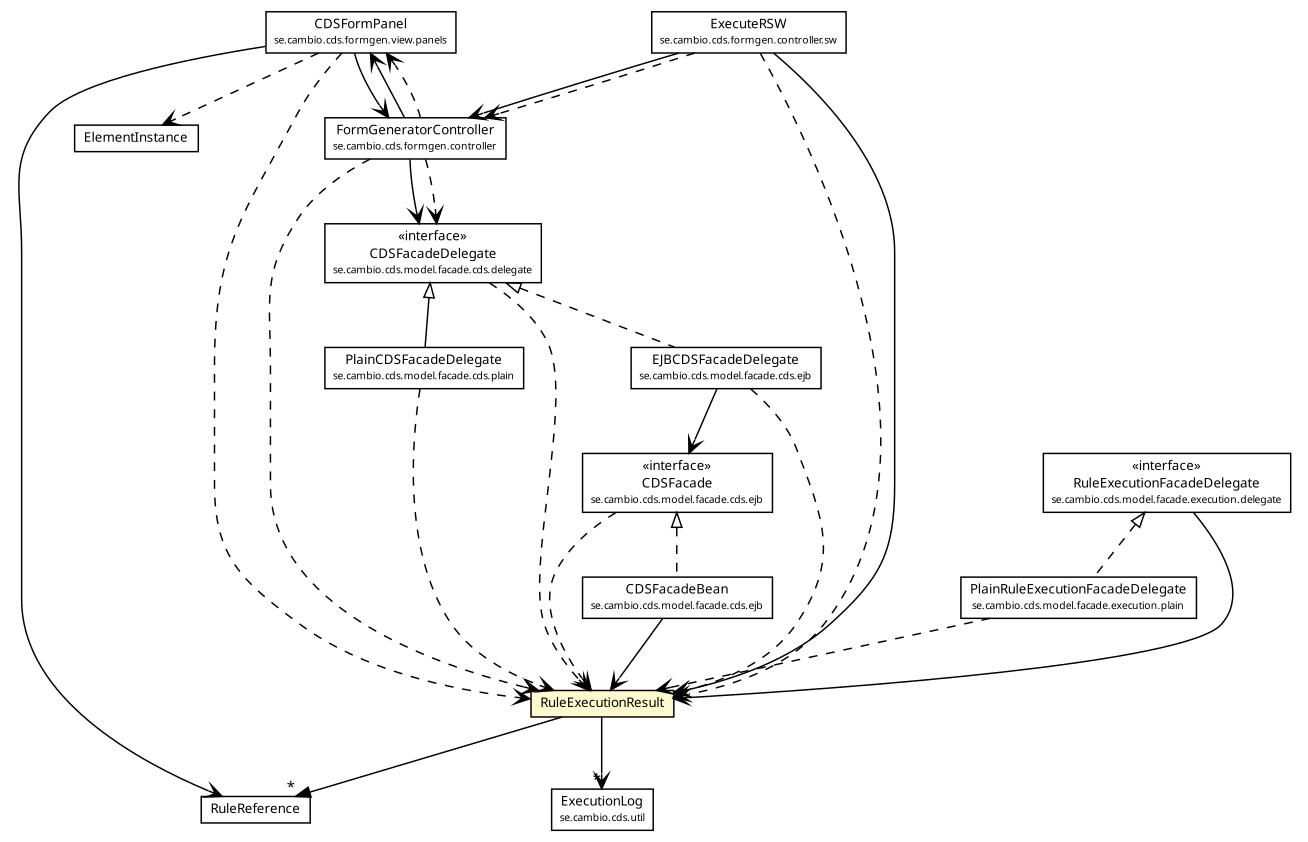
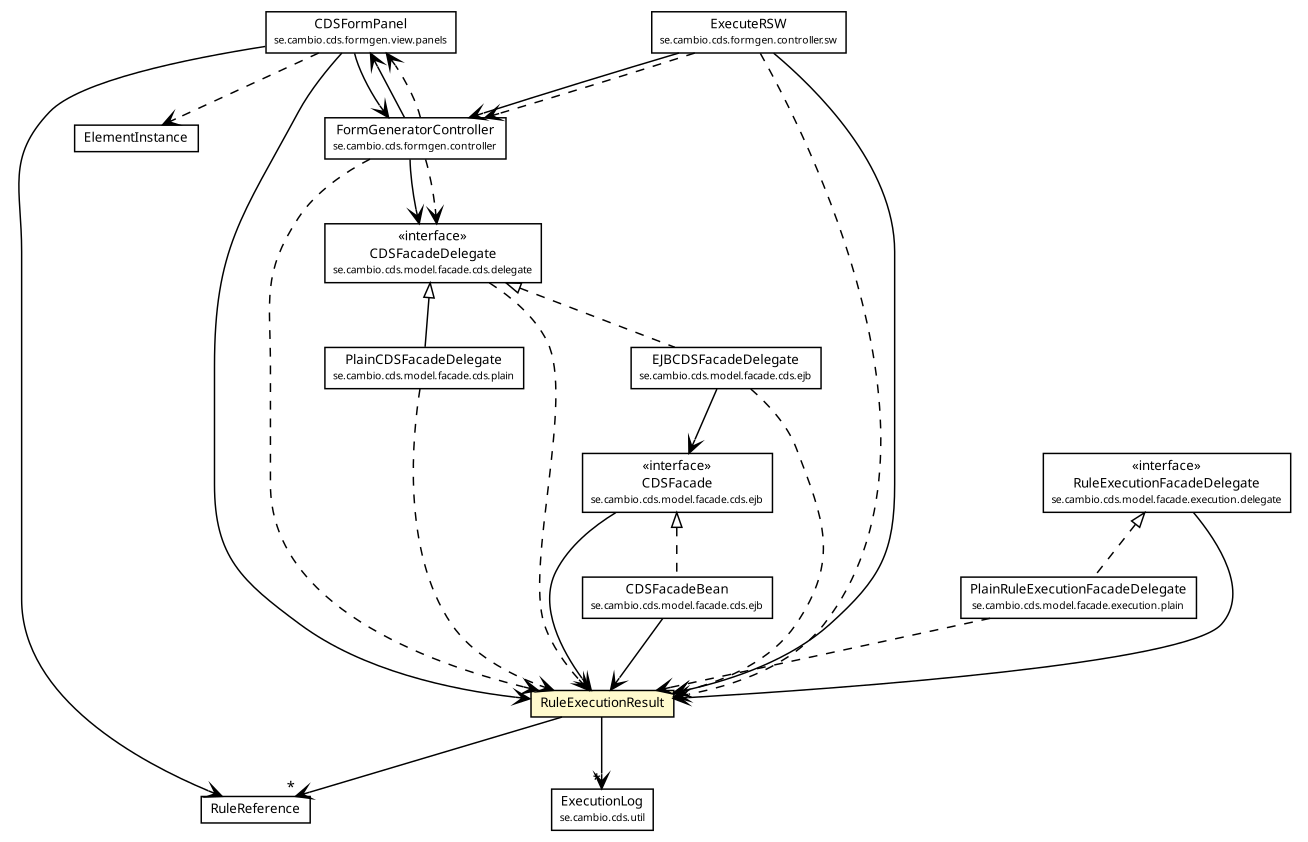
(214, 454) -> (214, 454)
(551, 586) -> (551, 586)
(436, 755) -> (436, 755)
